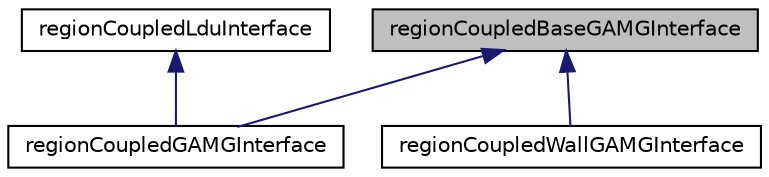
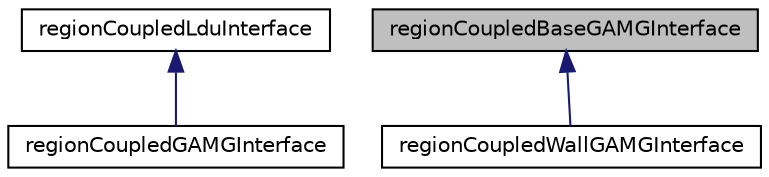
(360, 92) -> none
